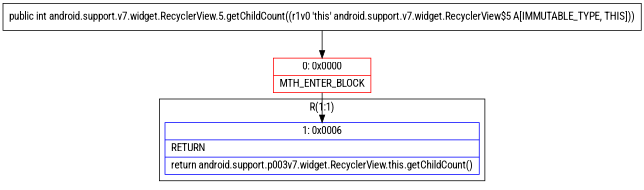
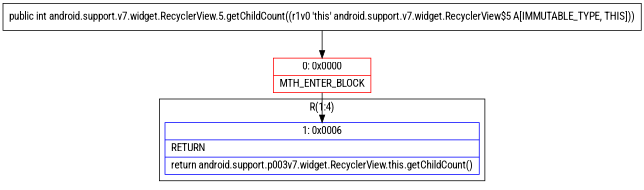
(322, 108) -> (322, 108)
